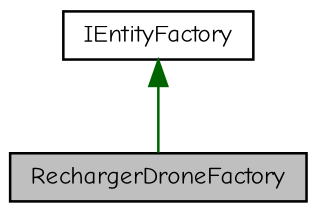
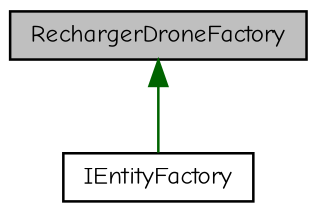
(158, 120) -> (158, 120)
